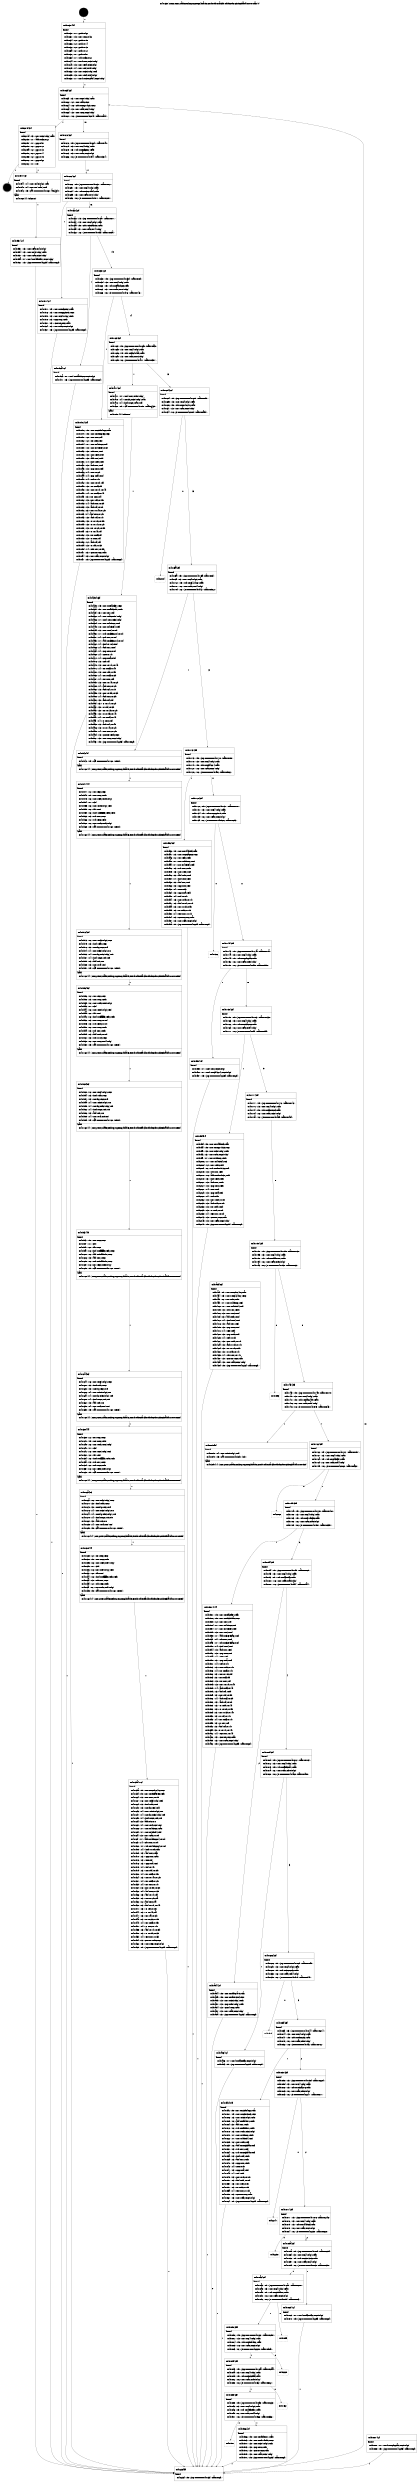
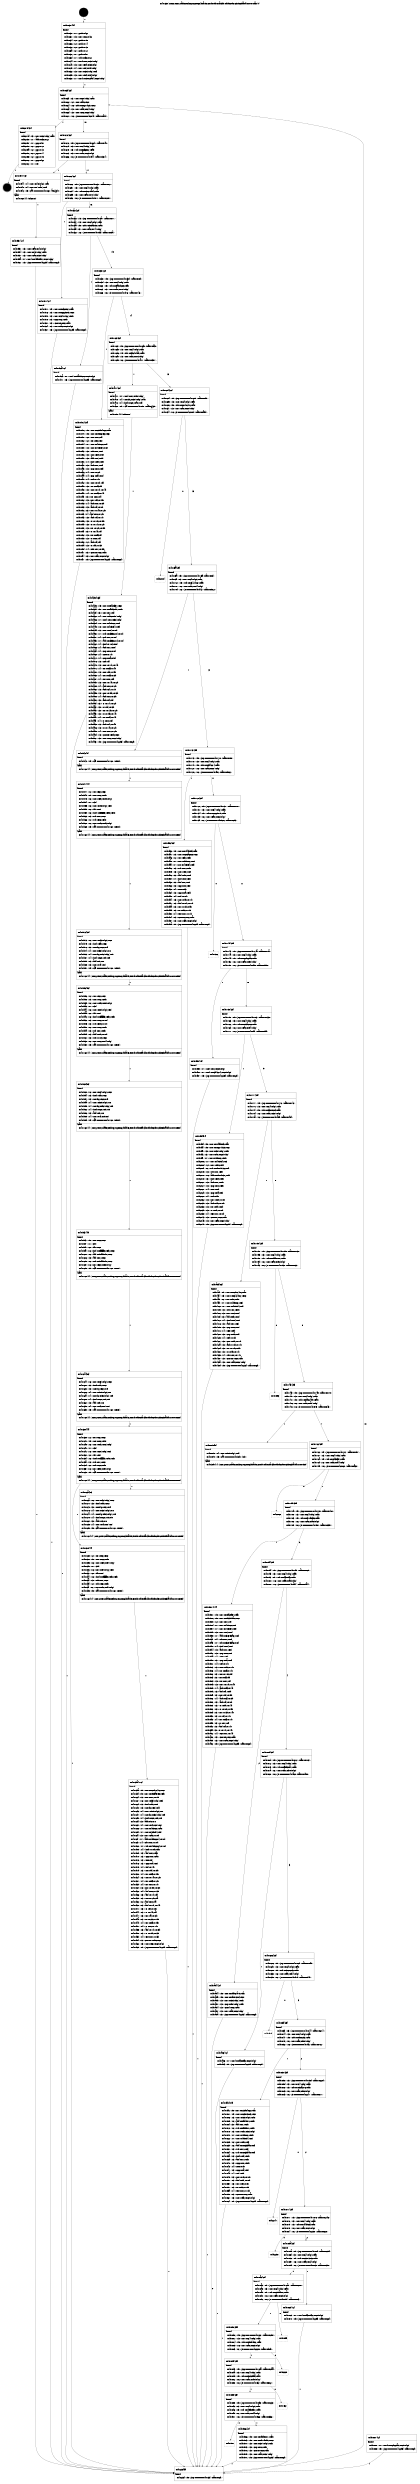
(37, 170) -> (61, 166)
none -> (253, 1200)
(132, 1542) -> (73, 1514)
